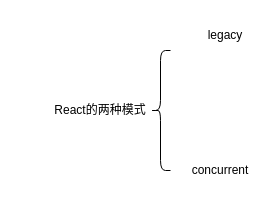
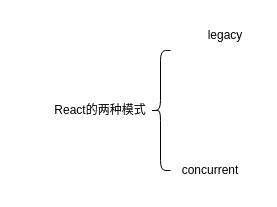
(221, 171) -> (211, 171)
